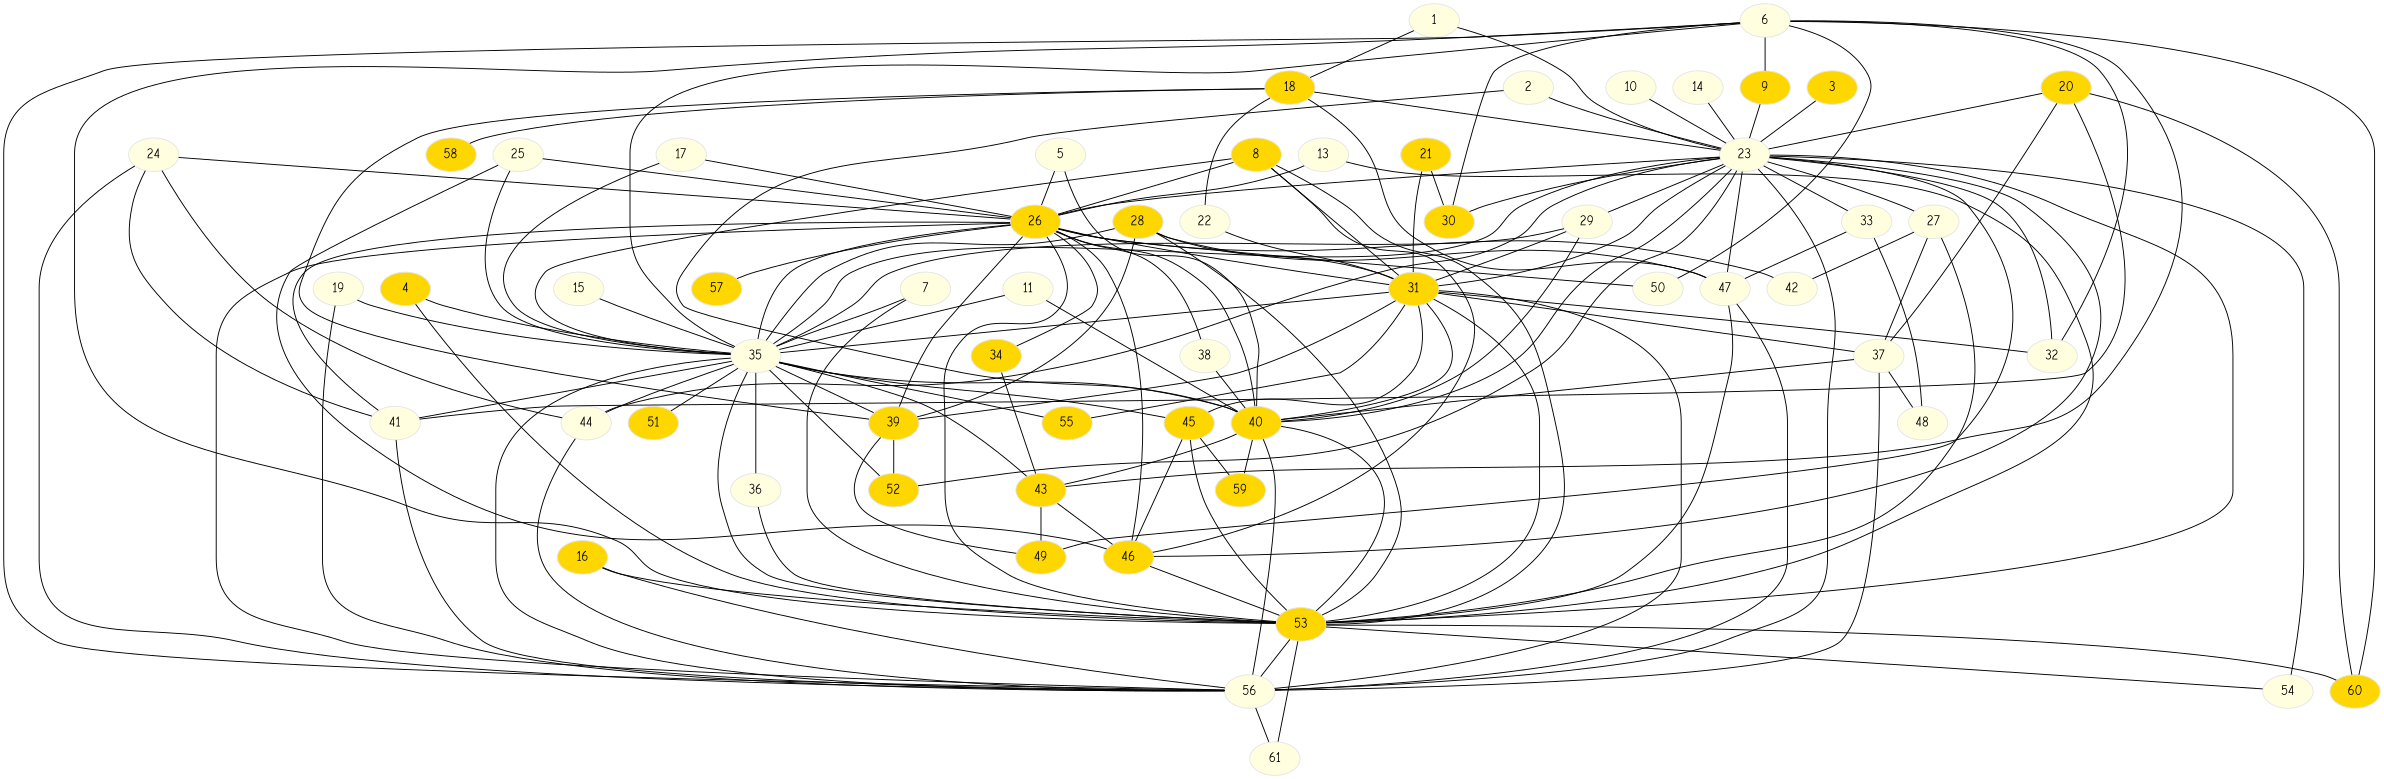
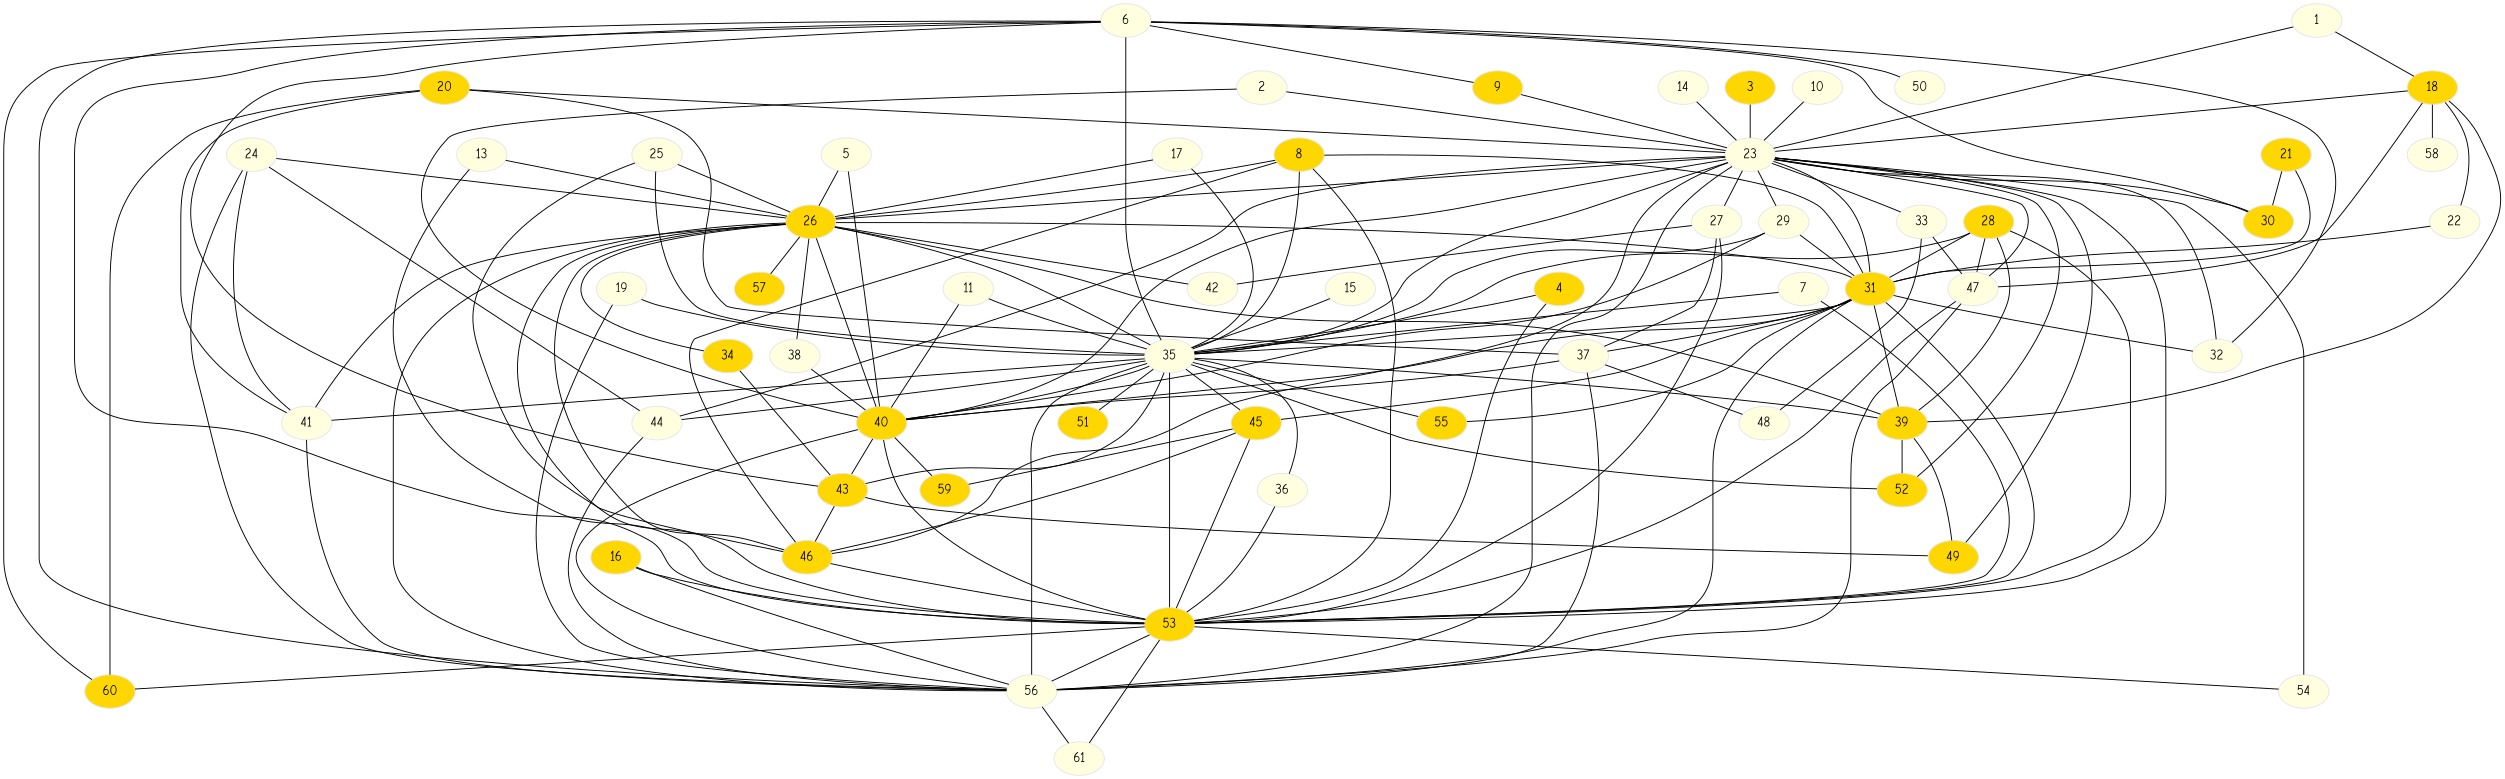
(451, 155) -> (2432, 155)
(1432, 269) -> none
